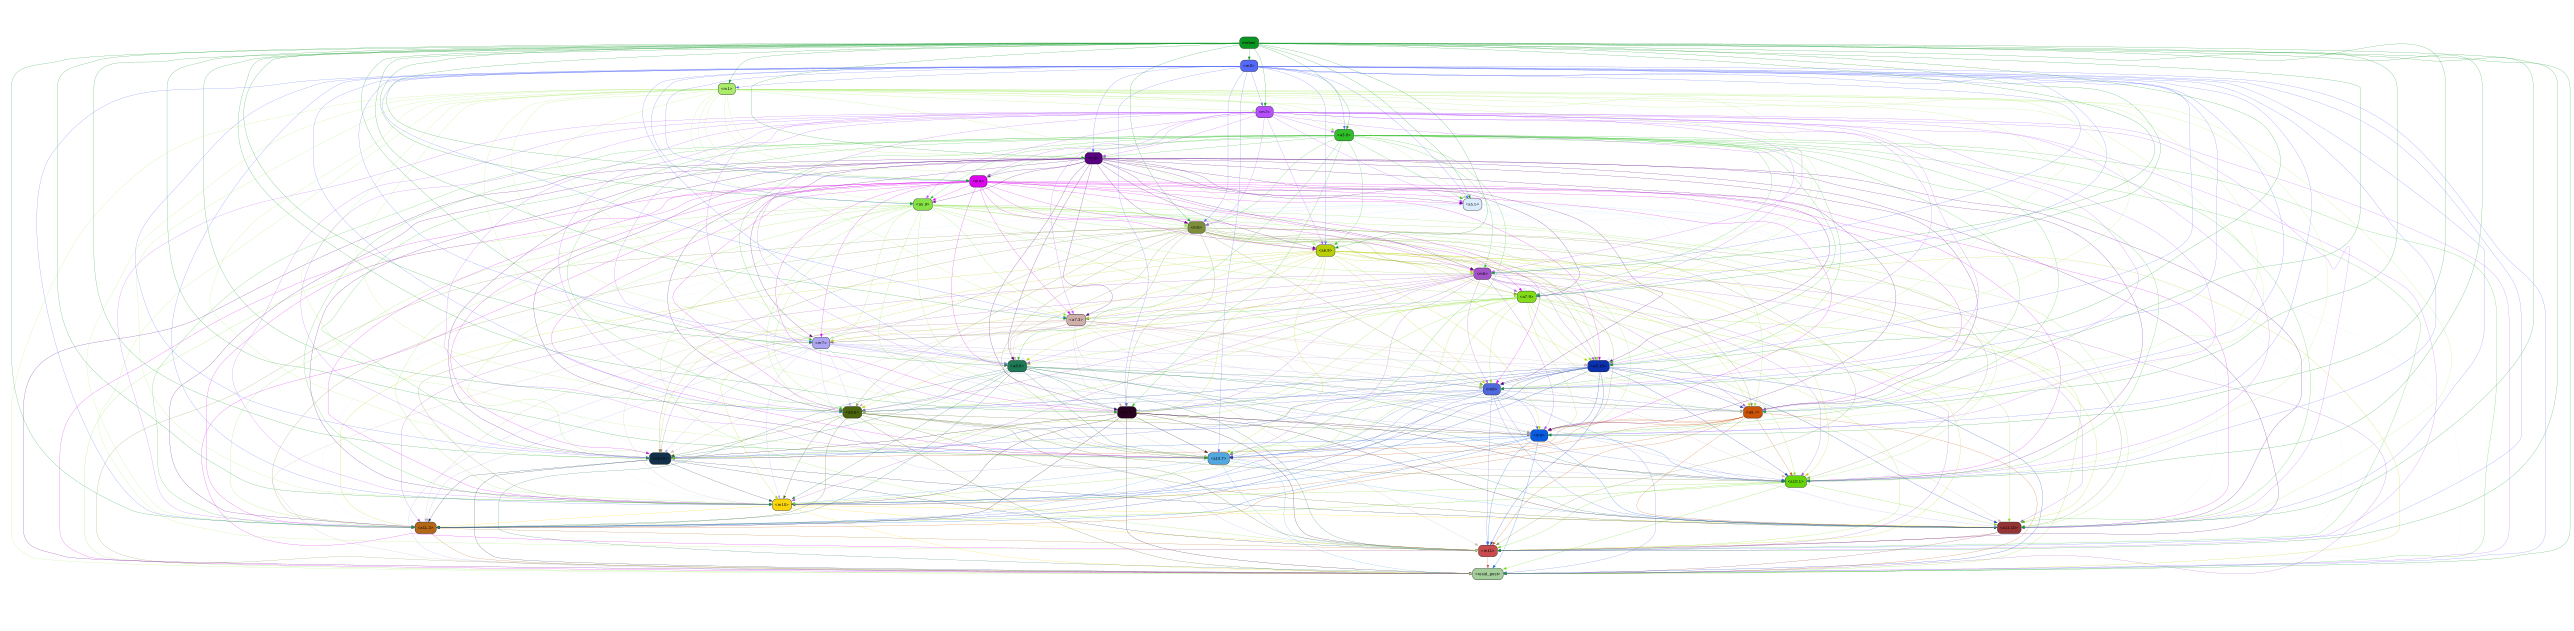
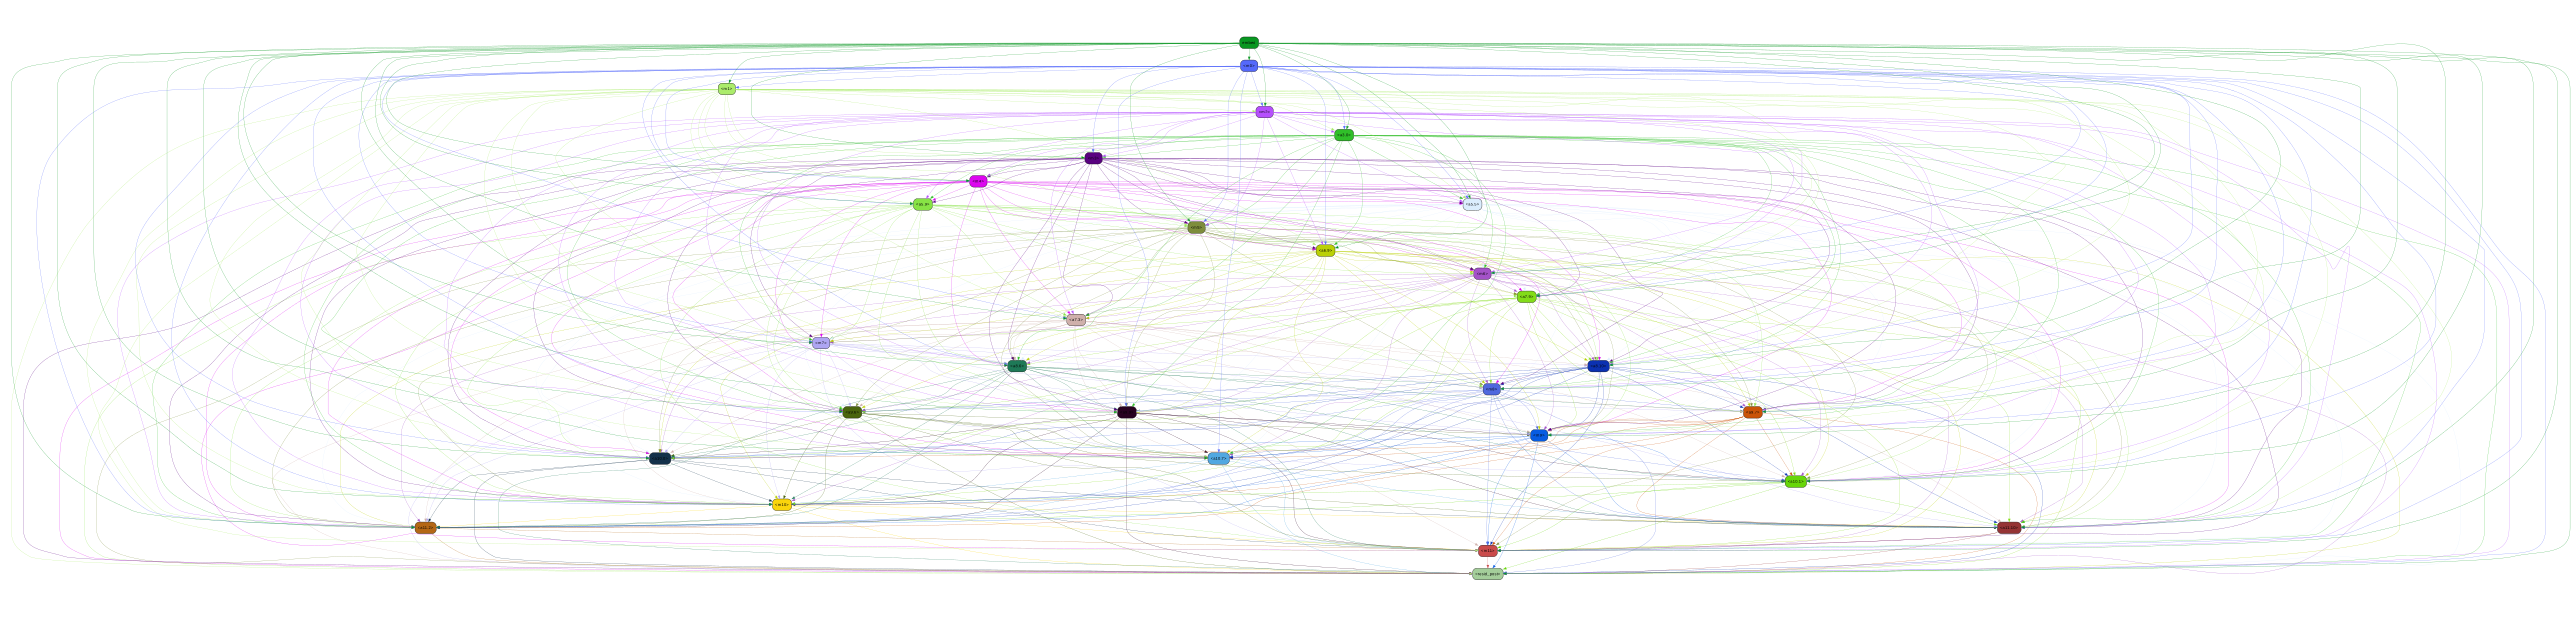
(1314, 308) -> (1211, 200)
